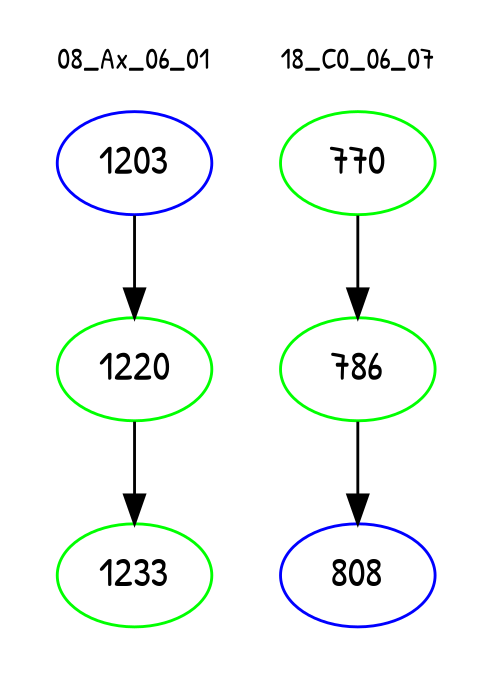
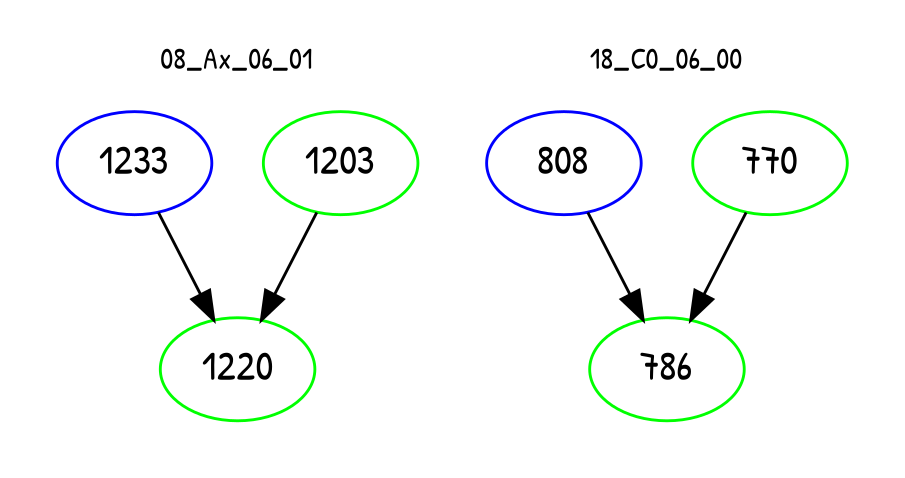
(359, 62) -> (667, 62)
(135, 163) -> (341, 163)
(135, 458) -> (179, 253)
(358, 458) -> (609, 253)
(135, 575) -> (135, 163)
